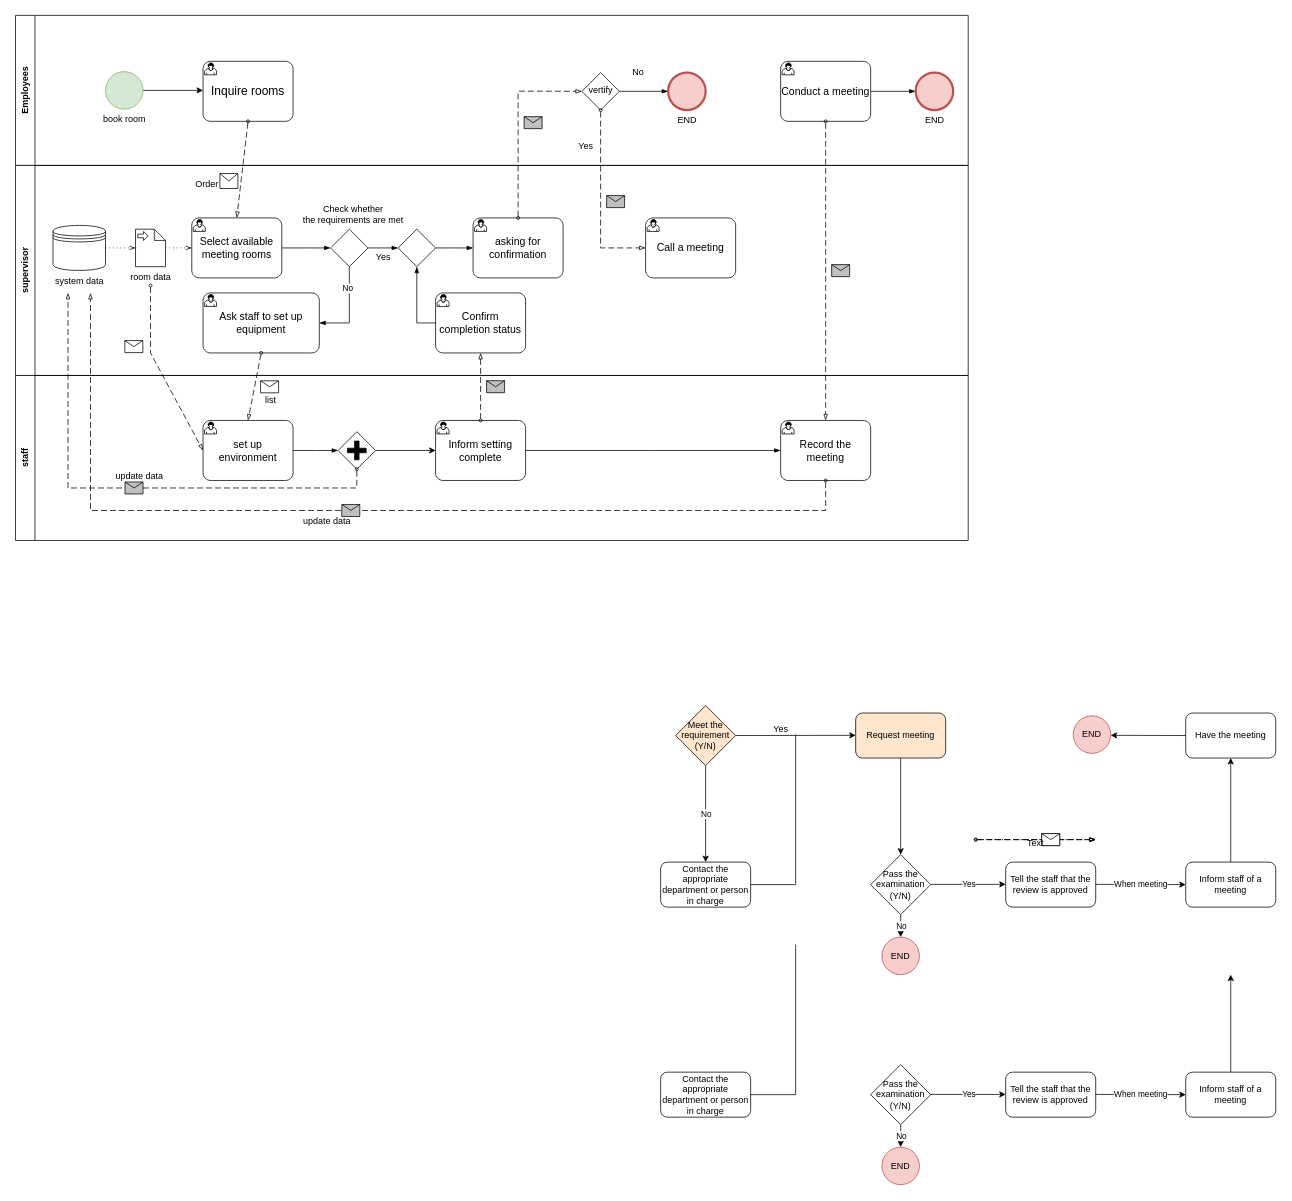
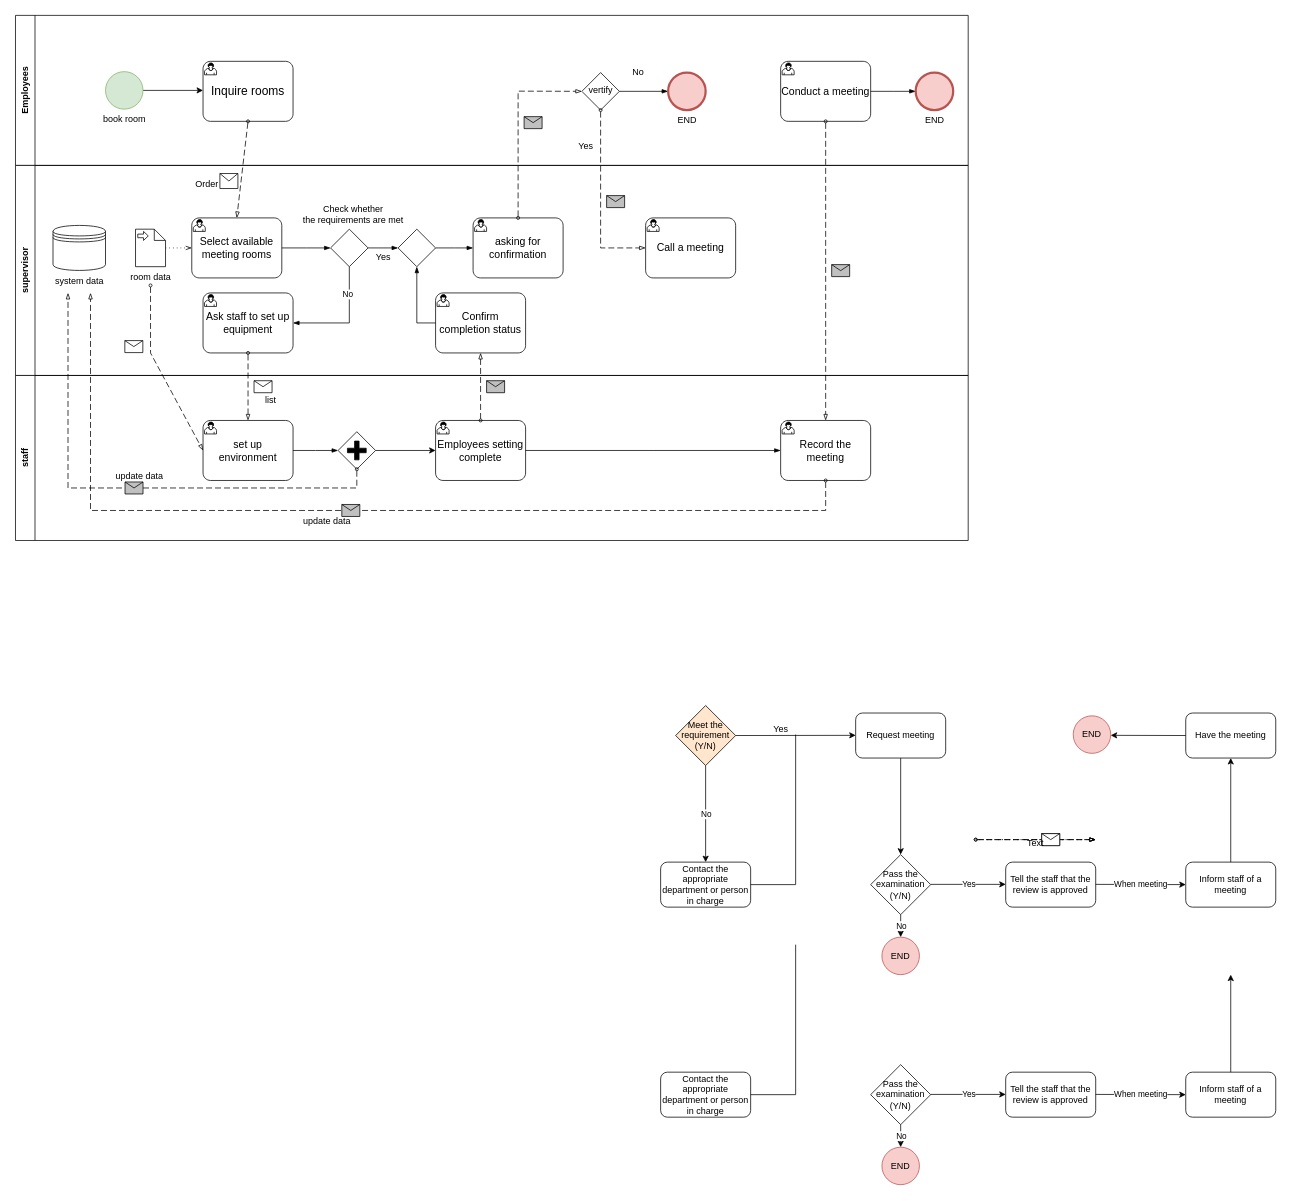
(131, 248) -> none
(261, 323) -> (248, 323)
(480, 450) -> (480, 450)
(900, 735) -> (900, 735)
